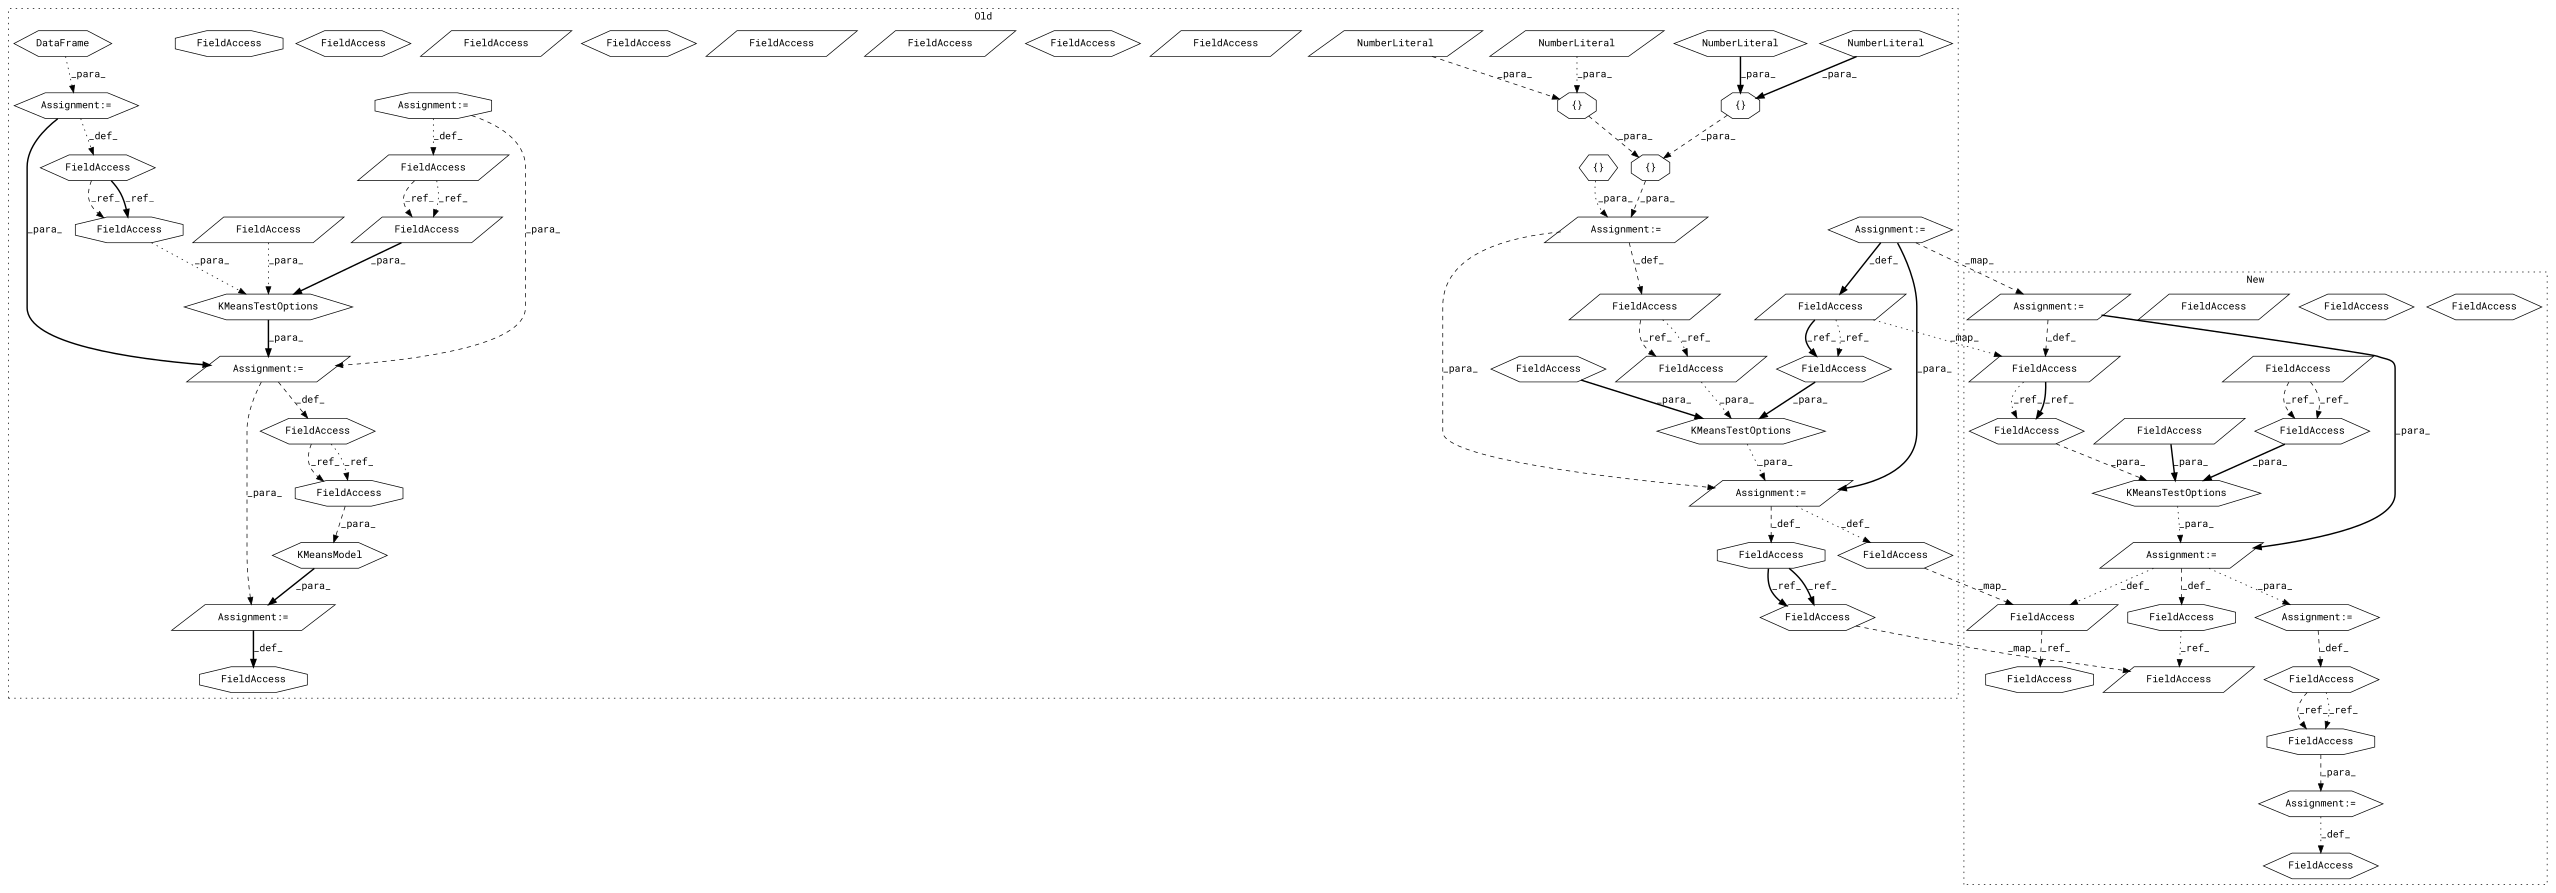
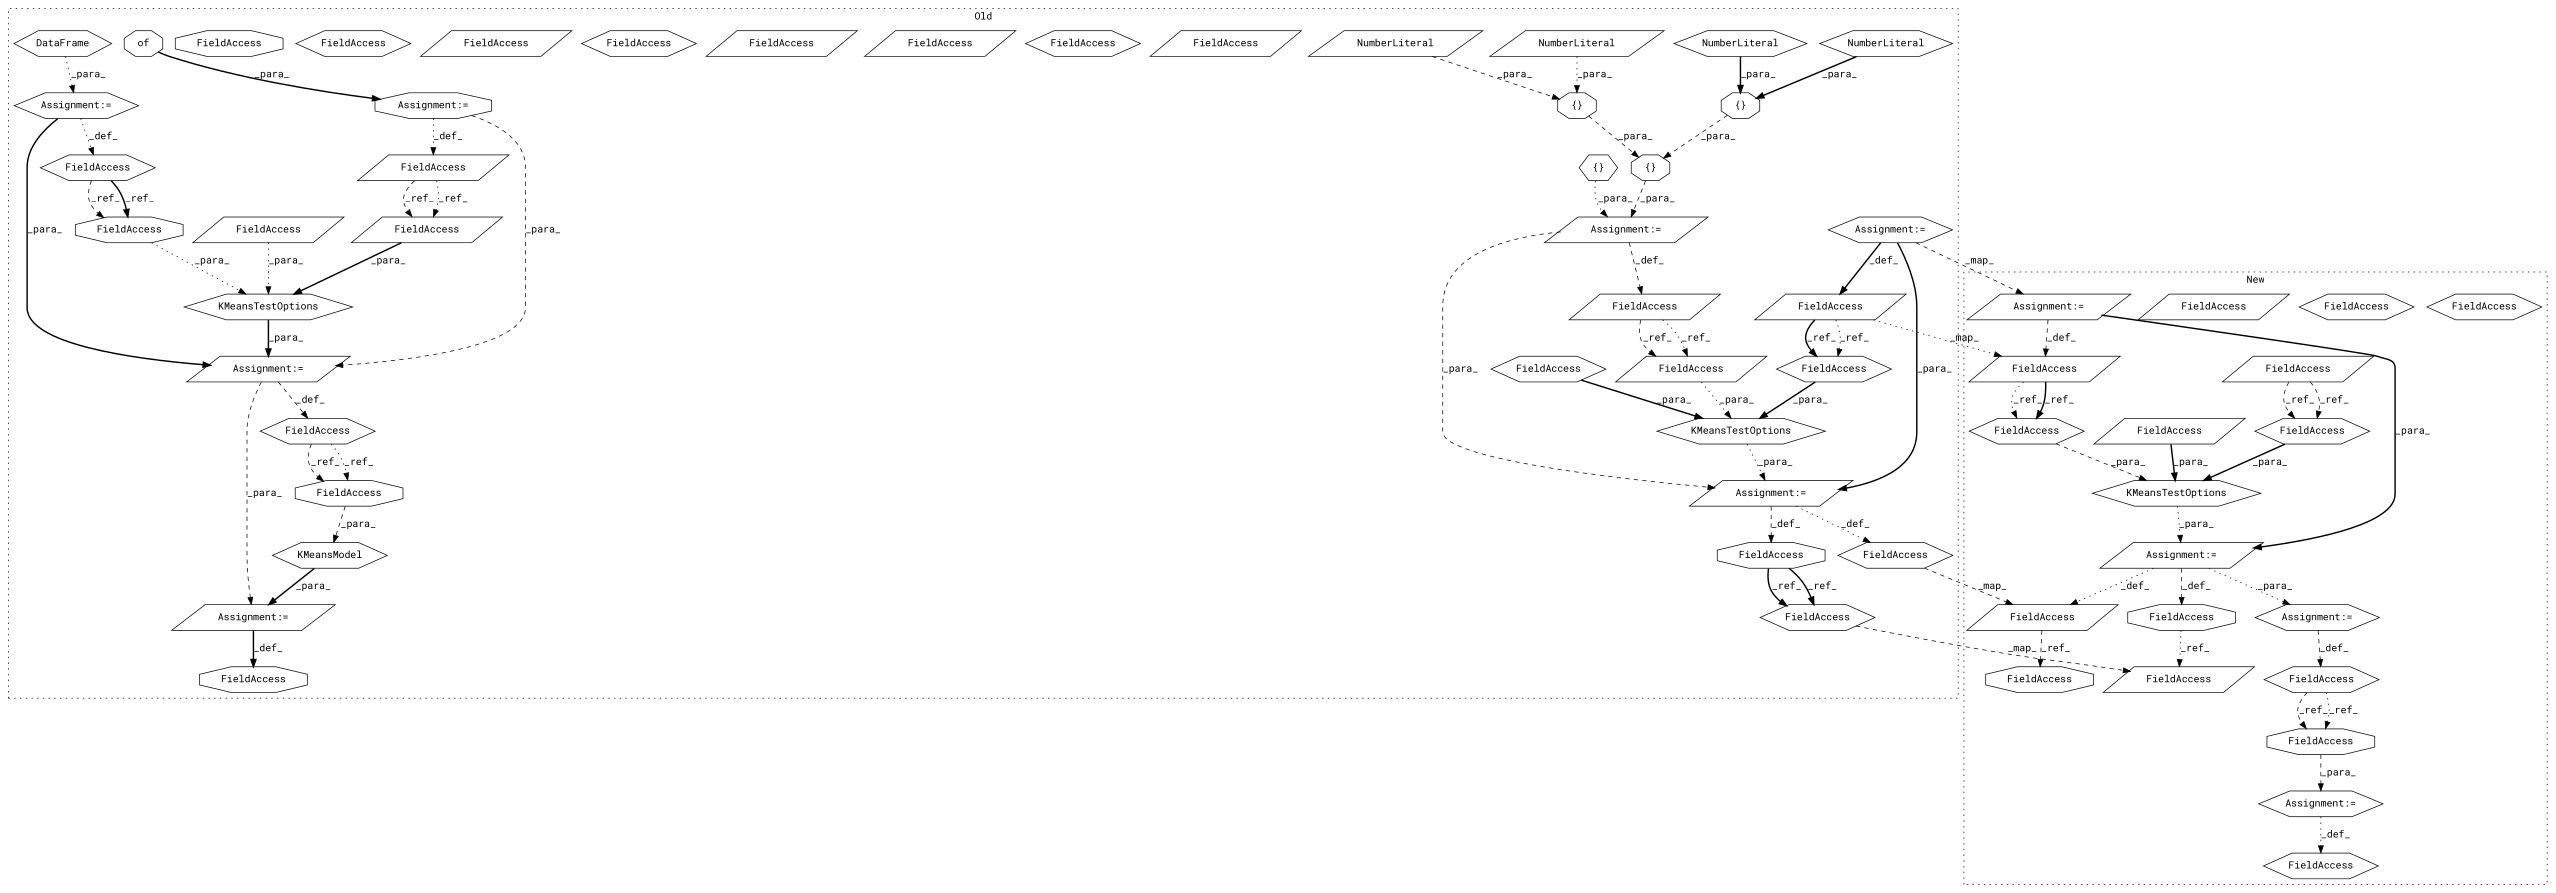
none -> (143, 44)
